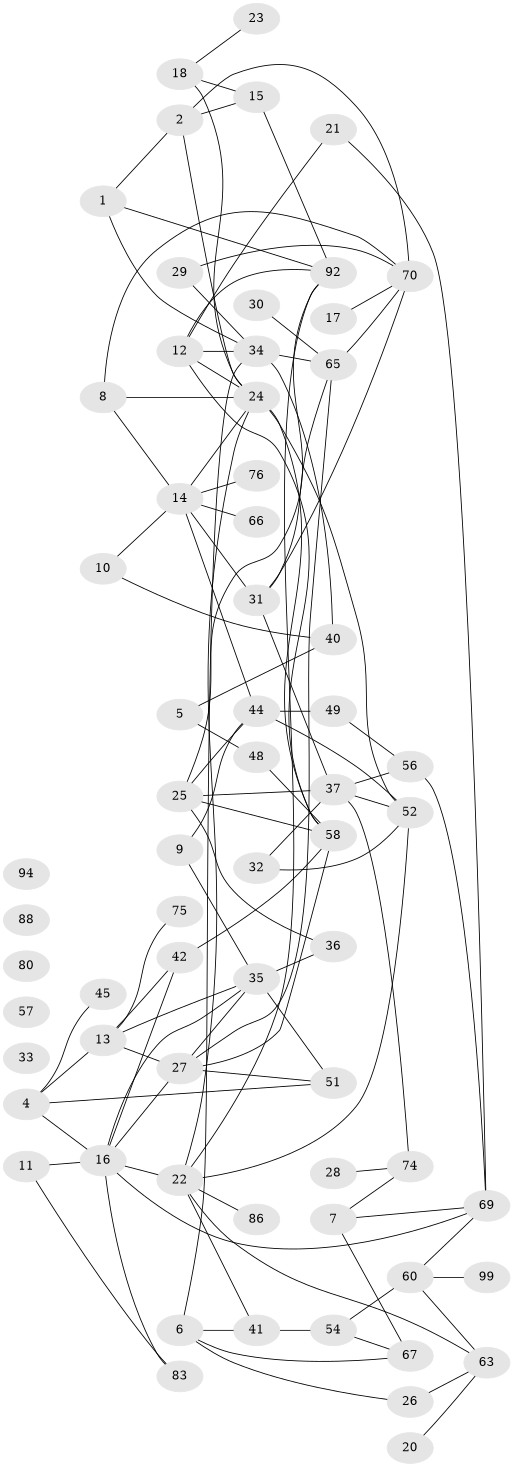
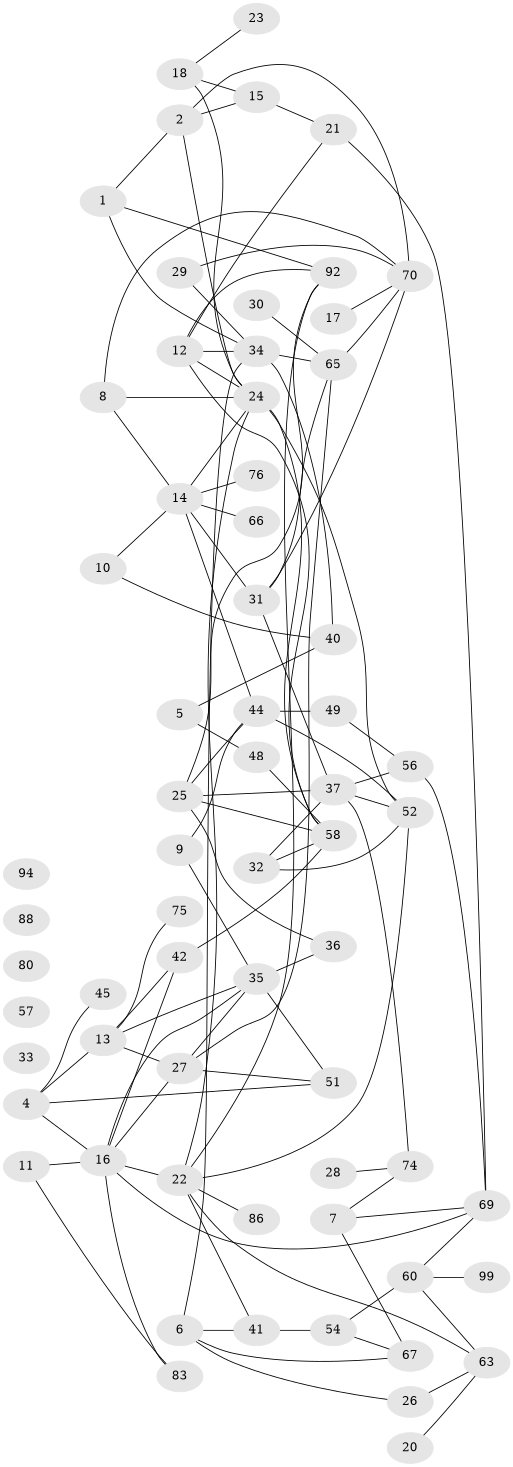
(297, 189) -> (295, 113)
(294, 982) -> (300, 850)
